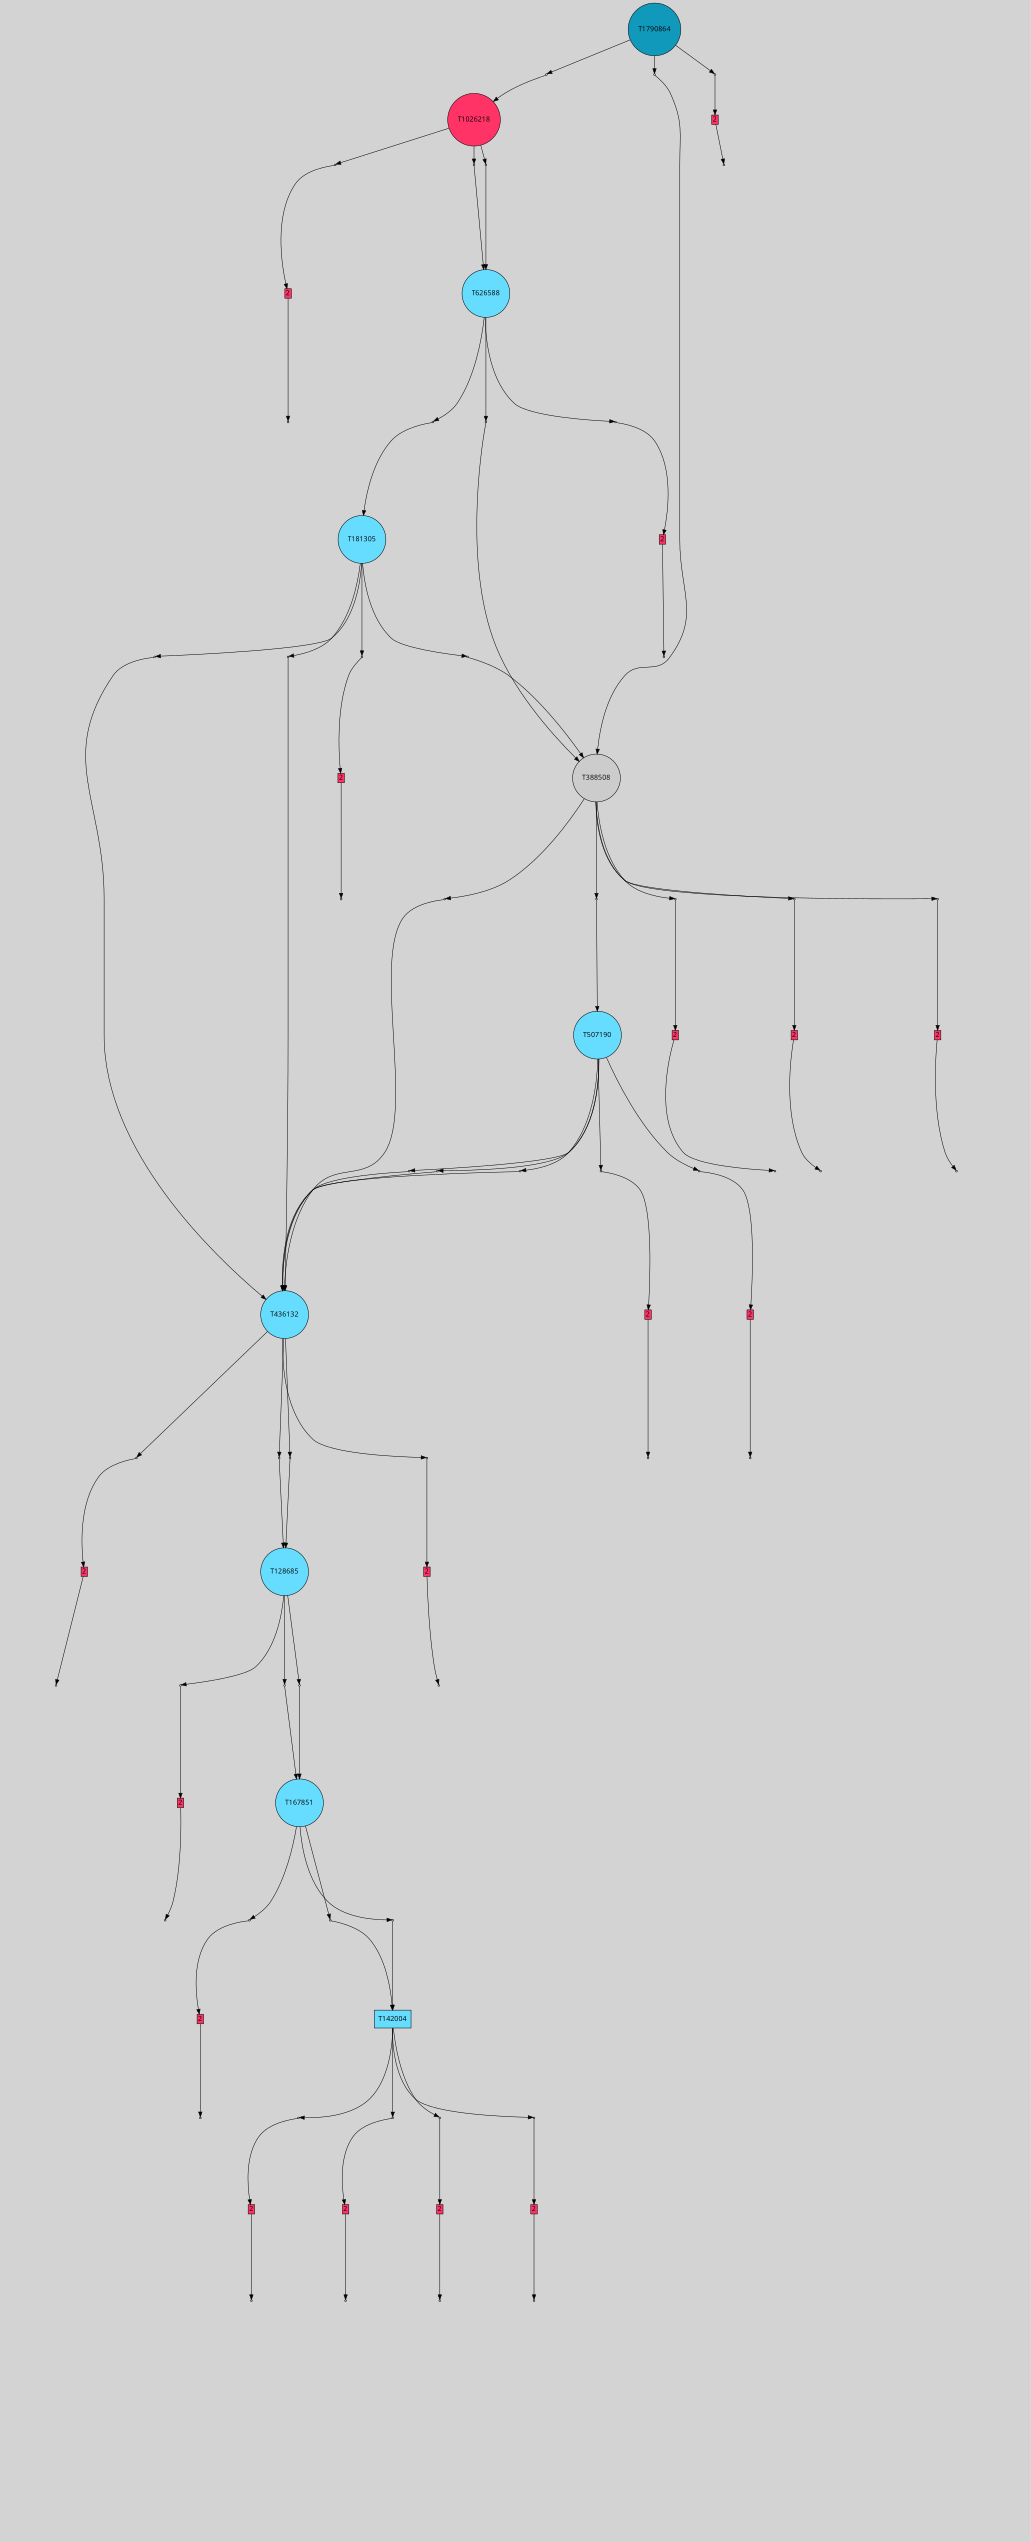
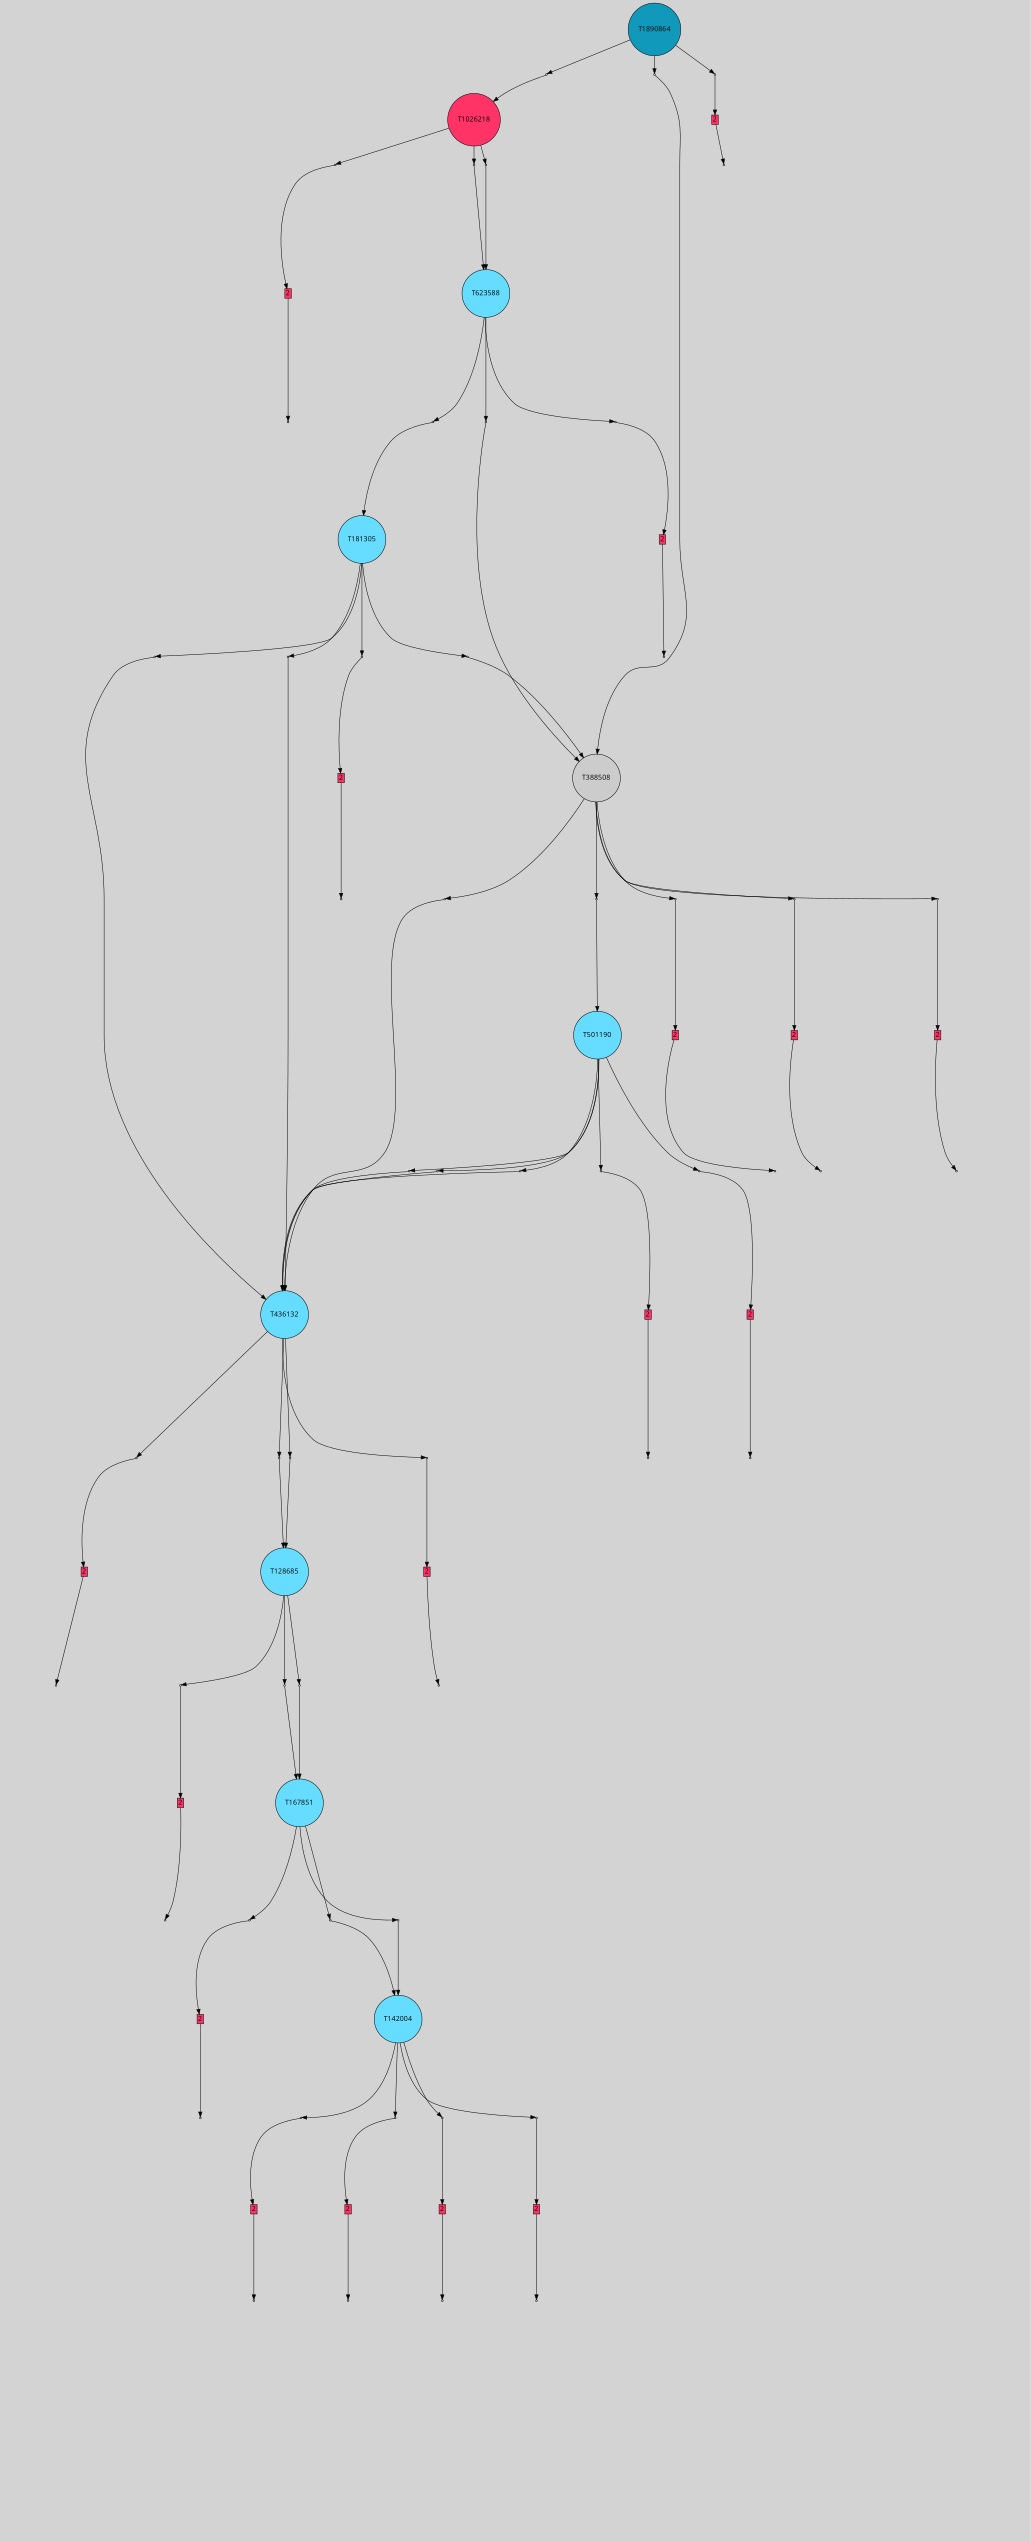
(654, 29) -> (654, 29)
(486, 293) -> (486, 293)
(597, 1035) -> (597, 1035)
(393, 2019) -> (398, 2019)
